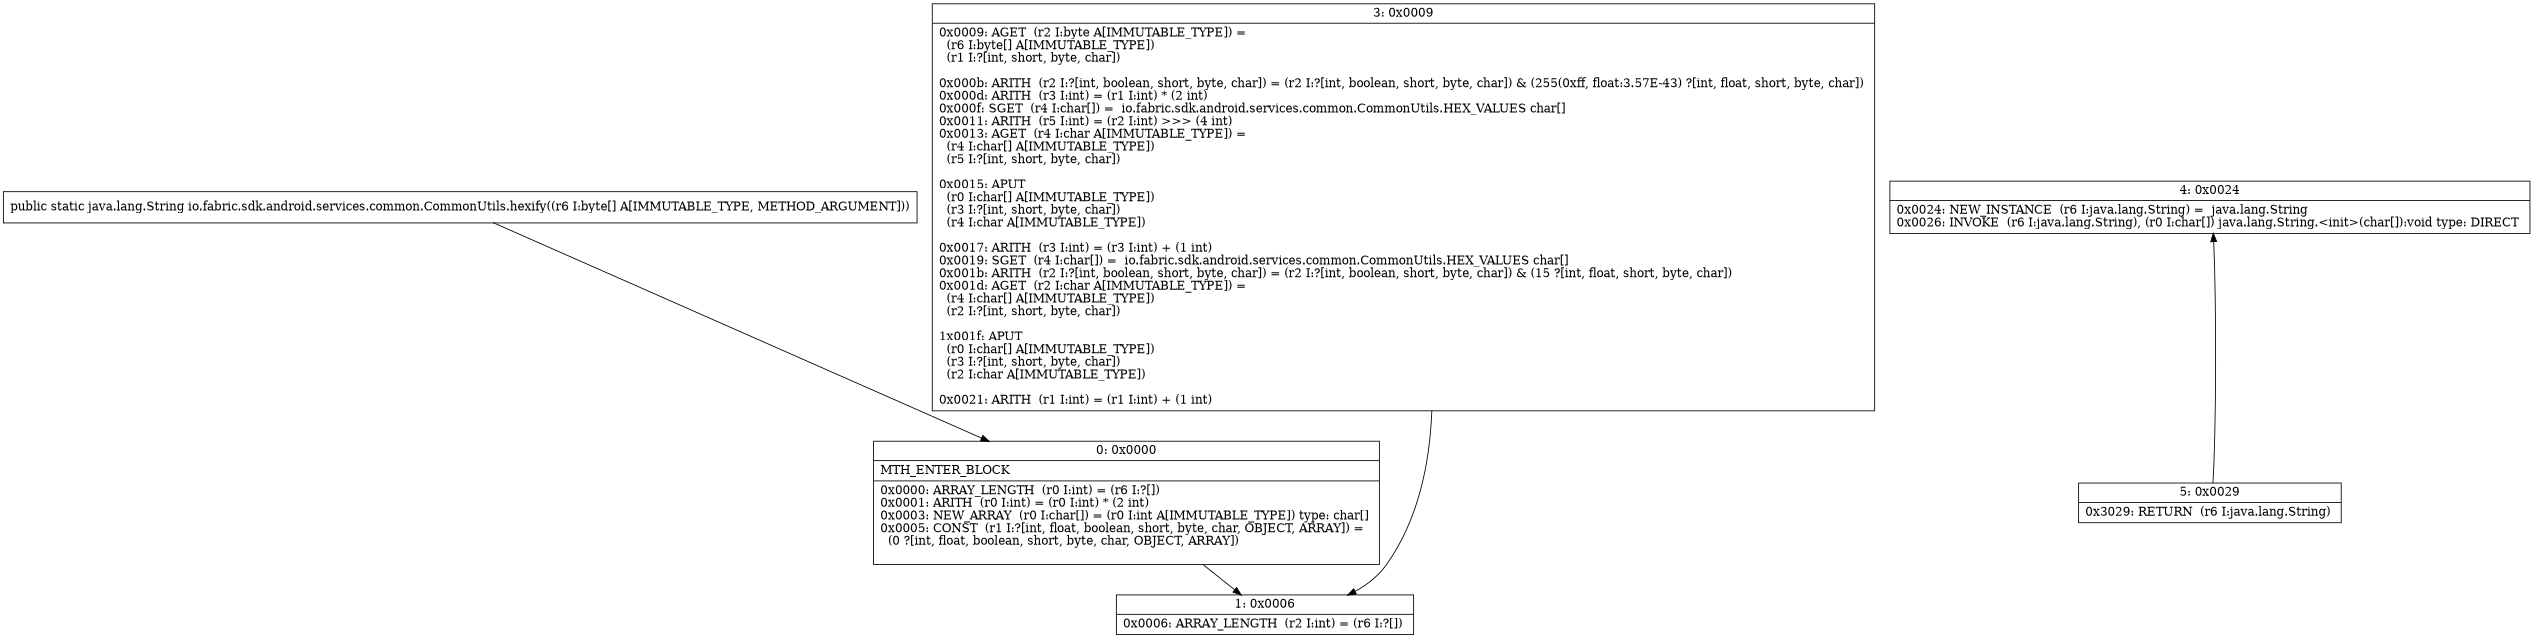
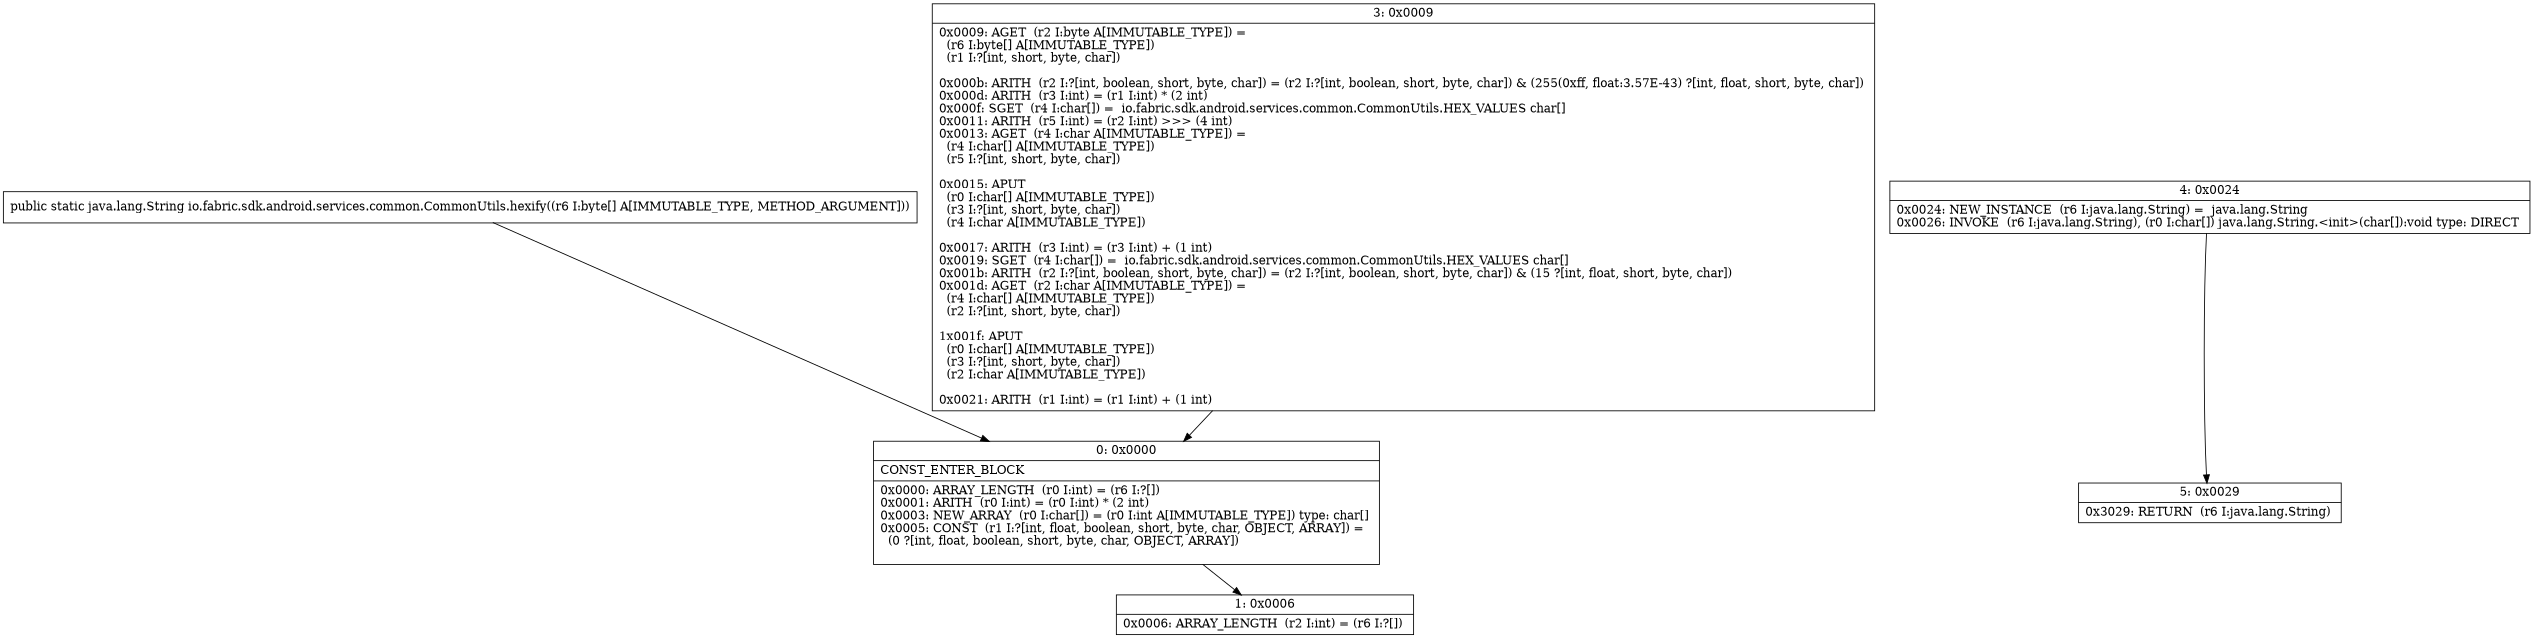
(2216, 363) -> (2204, 354)
(945, 470) -> (953, 470)
(1414, 511) -> (1201, 423)
